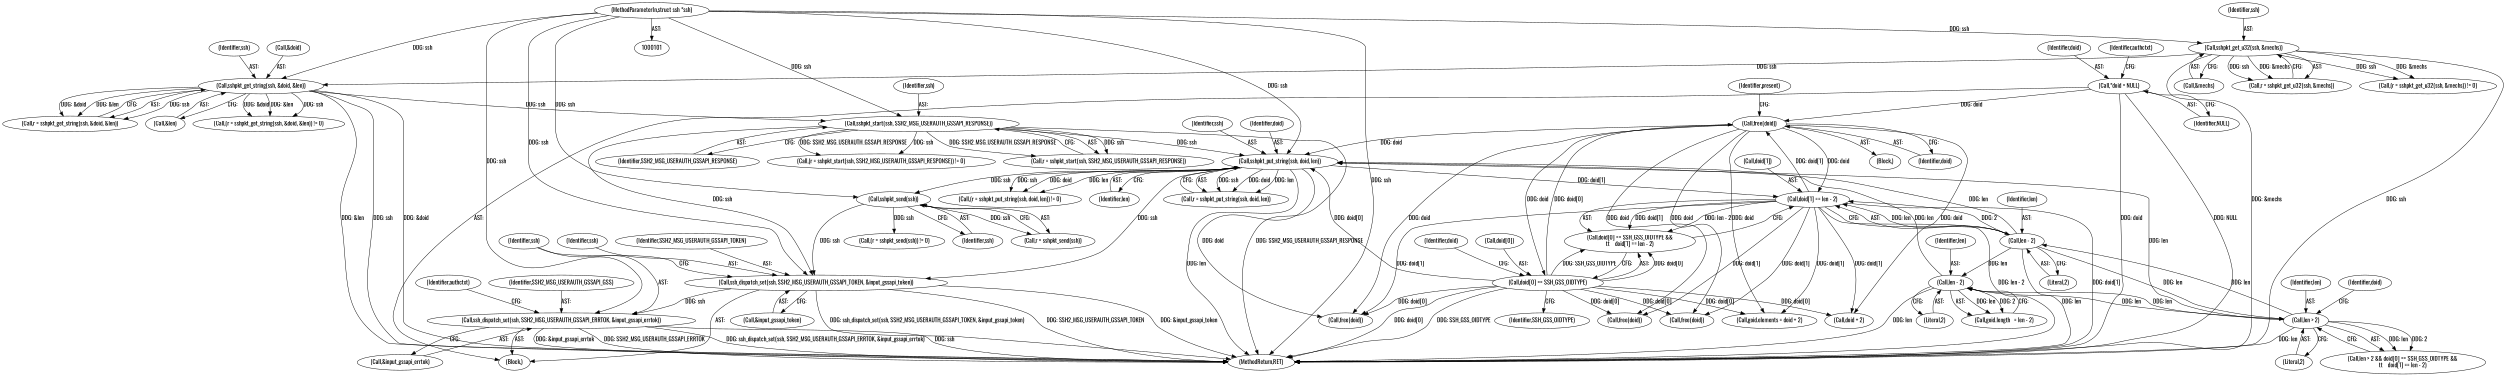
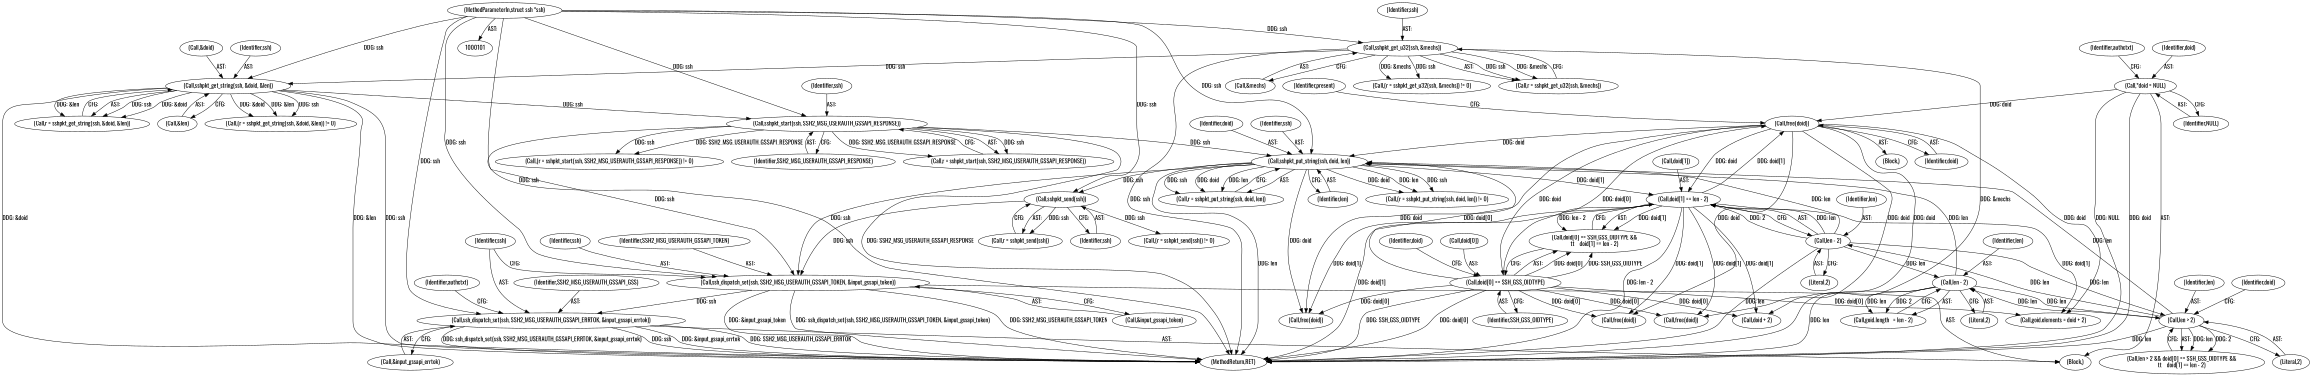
none -> (1499, 305)
